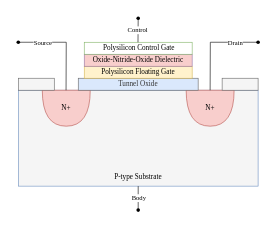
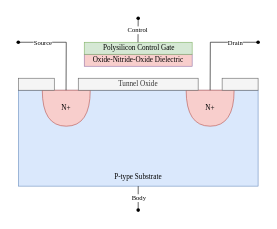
(138, 48) -> (138, 48)
(138, 72) -> none
(138, 84) -> (138, 84)
(138, 138) -> (138, 138)
